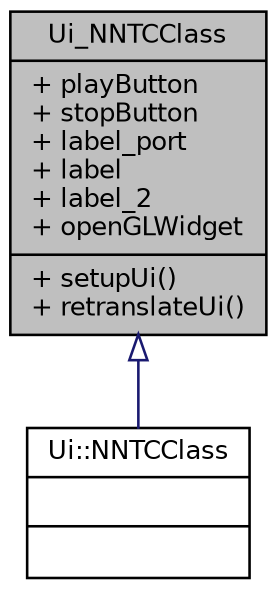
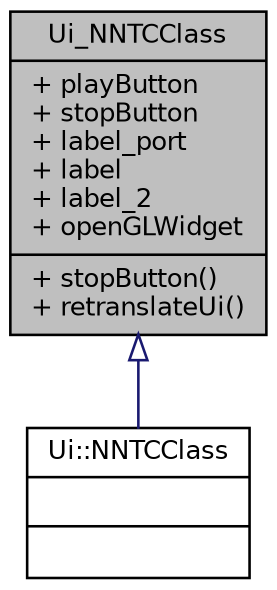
(105, 279) -> (125, 279)
